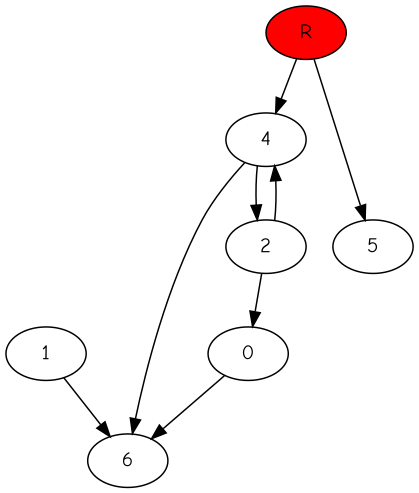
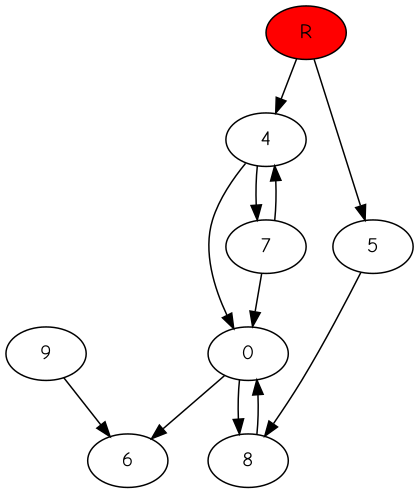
(266, 247) -> (266, 247)
(174, 284) -> (210, 236)
(46, 354) -> (46, 354)
none -> (248, 461)
